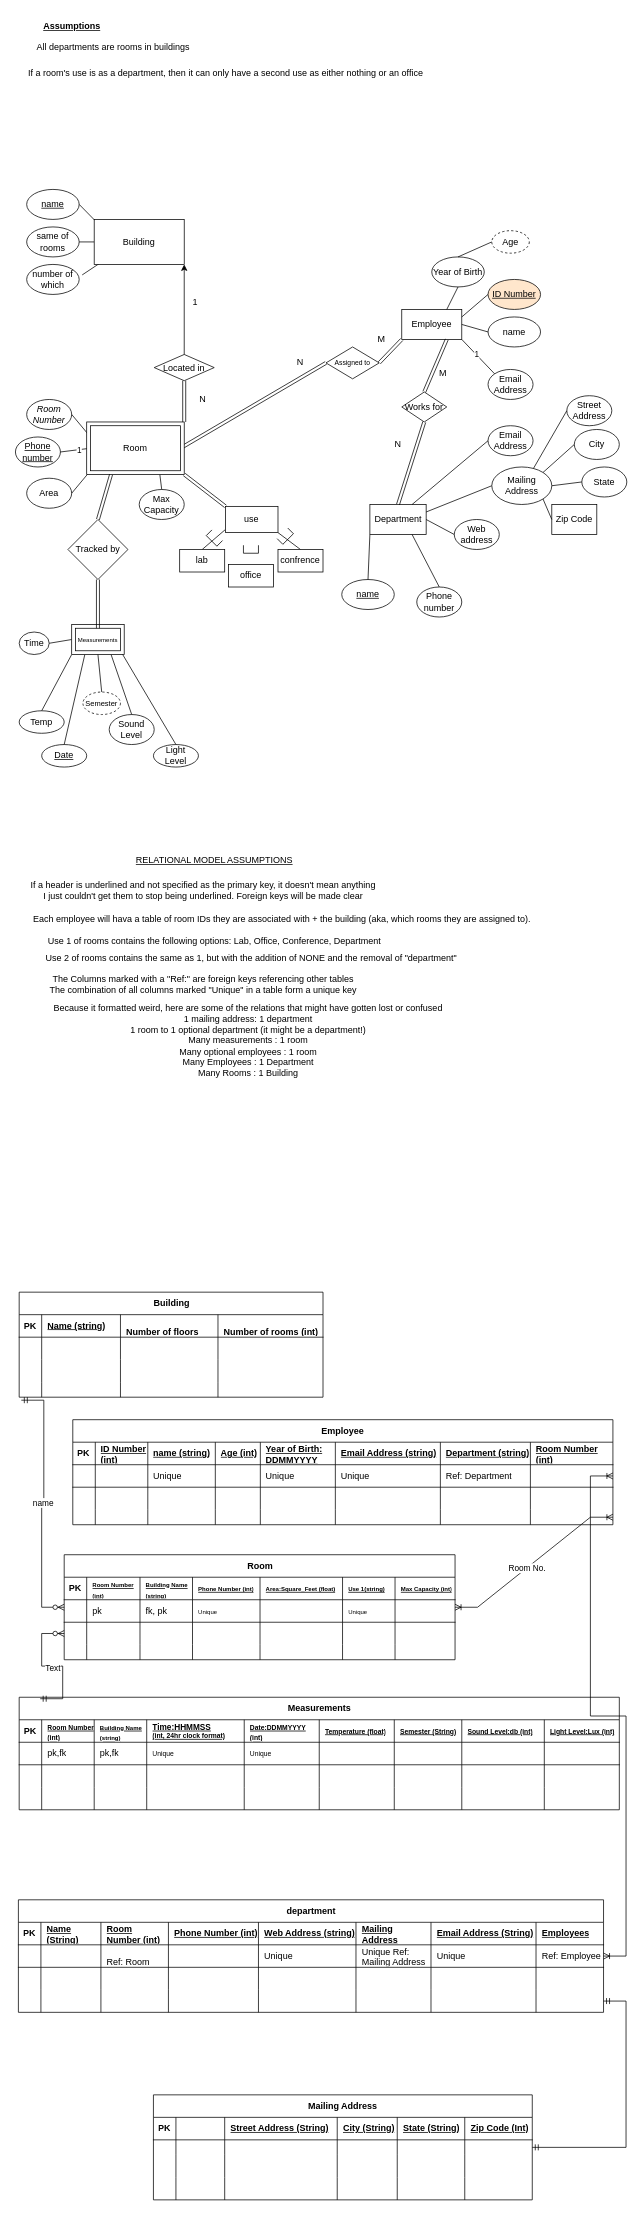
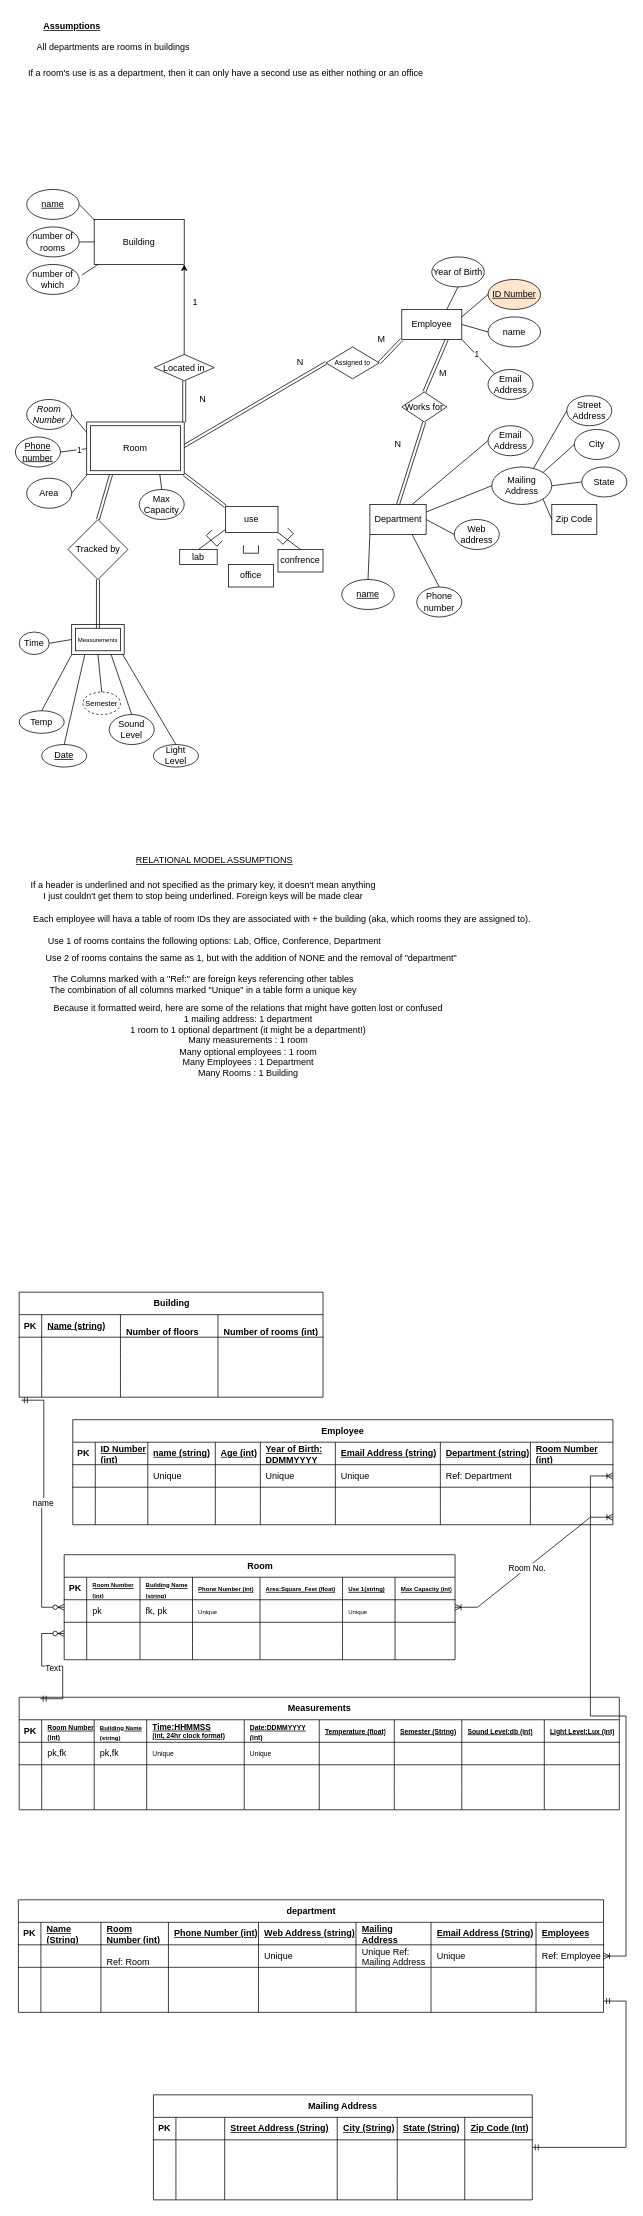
(53, 242) -> (53, 242)
(510, 242) -> none
(475, 249) -> none
(202, 561) -> (198, 557)
